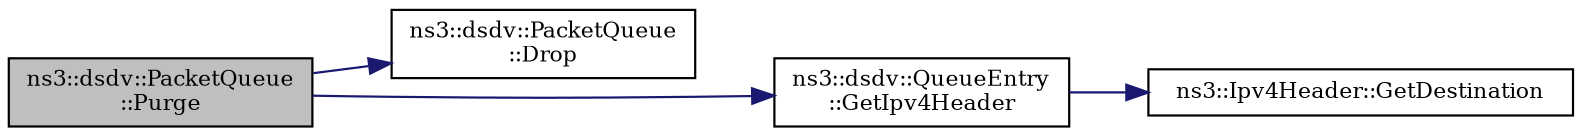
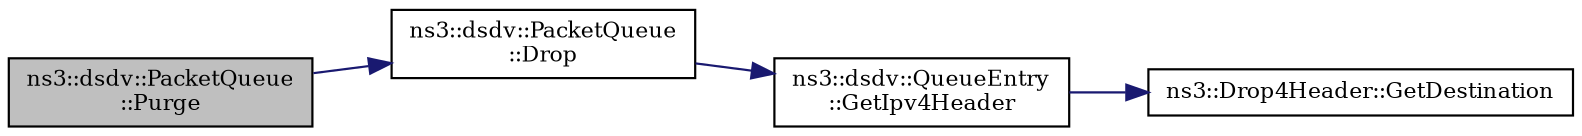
(1361, 92) -> (1361, 92)
(532, 98) -> (724, 67)
